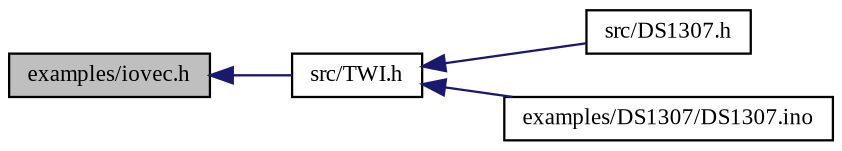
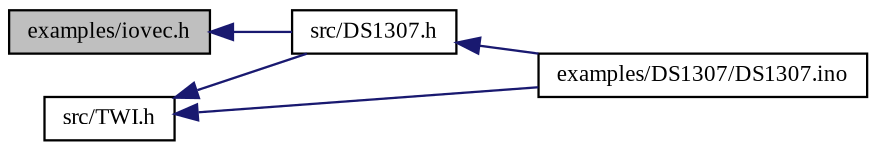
none -> (509, 50)
(262, 75) -> (263, 32)
